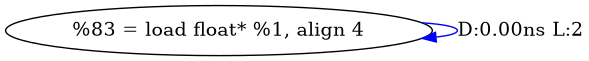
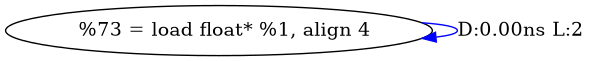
(219, 31) -> (219, 31)
